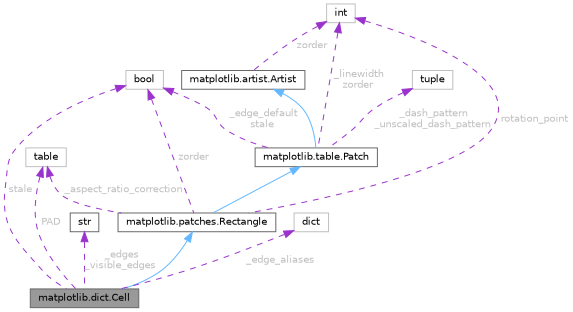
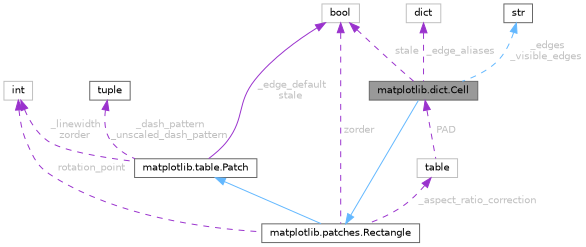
(243, 80) -> none
(433, 80) -> (110, 91)
(219, 122) -> (251, 85)
(40, 238) -> (431, 134)
(85, 265) -> (495, 64)
